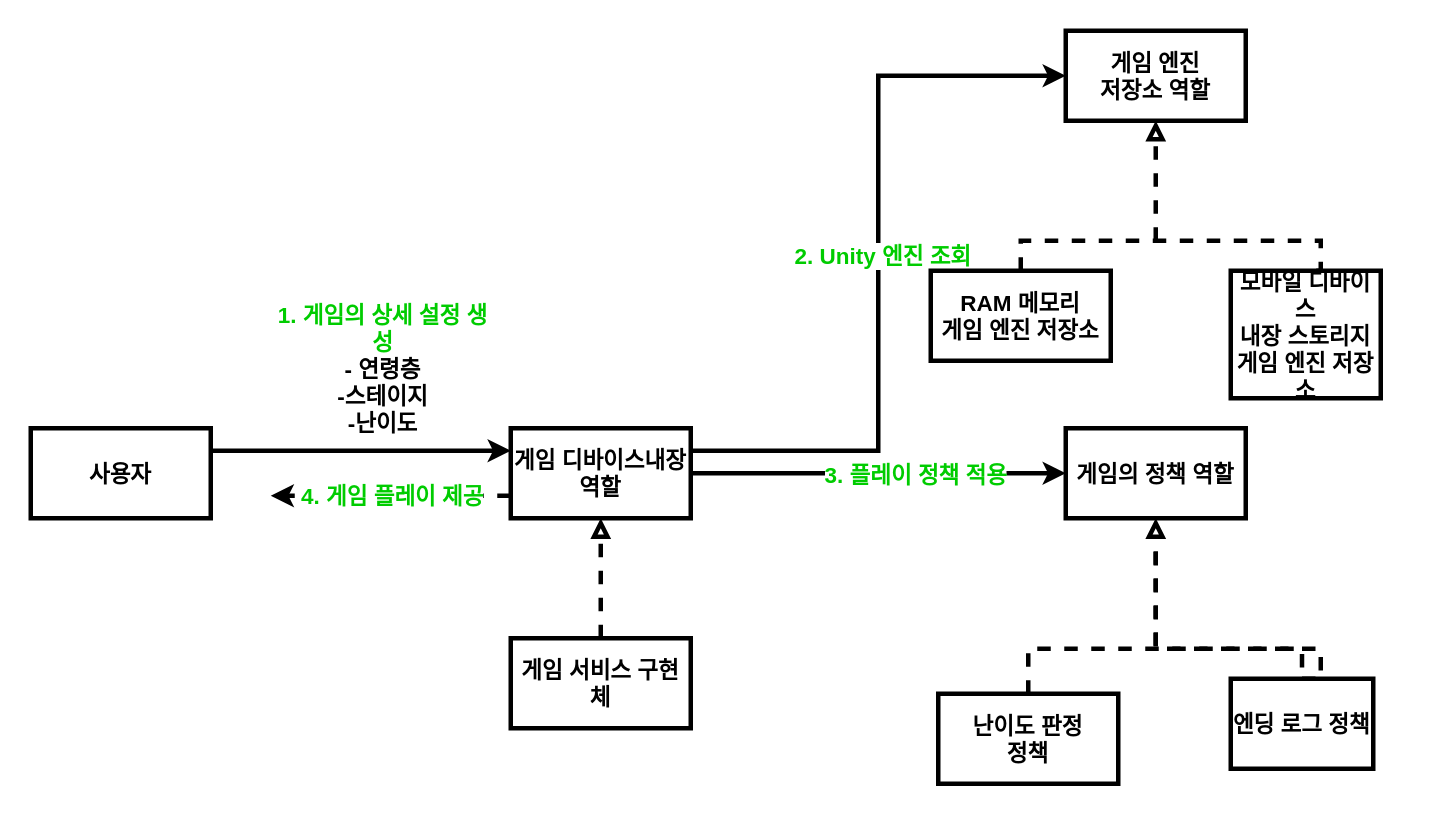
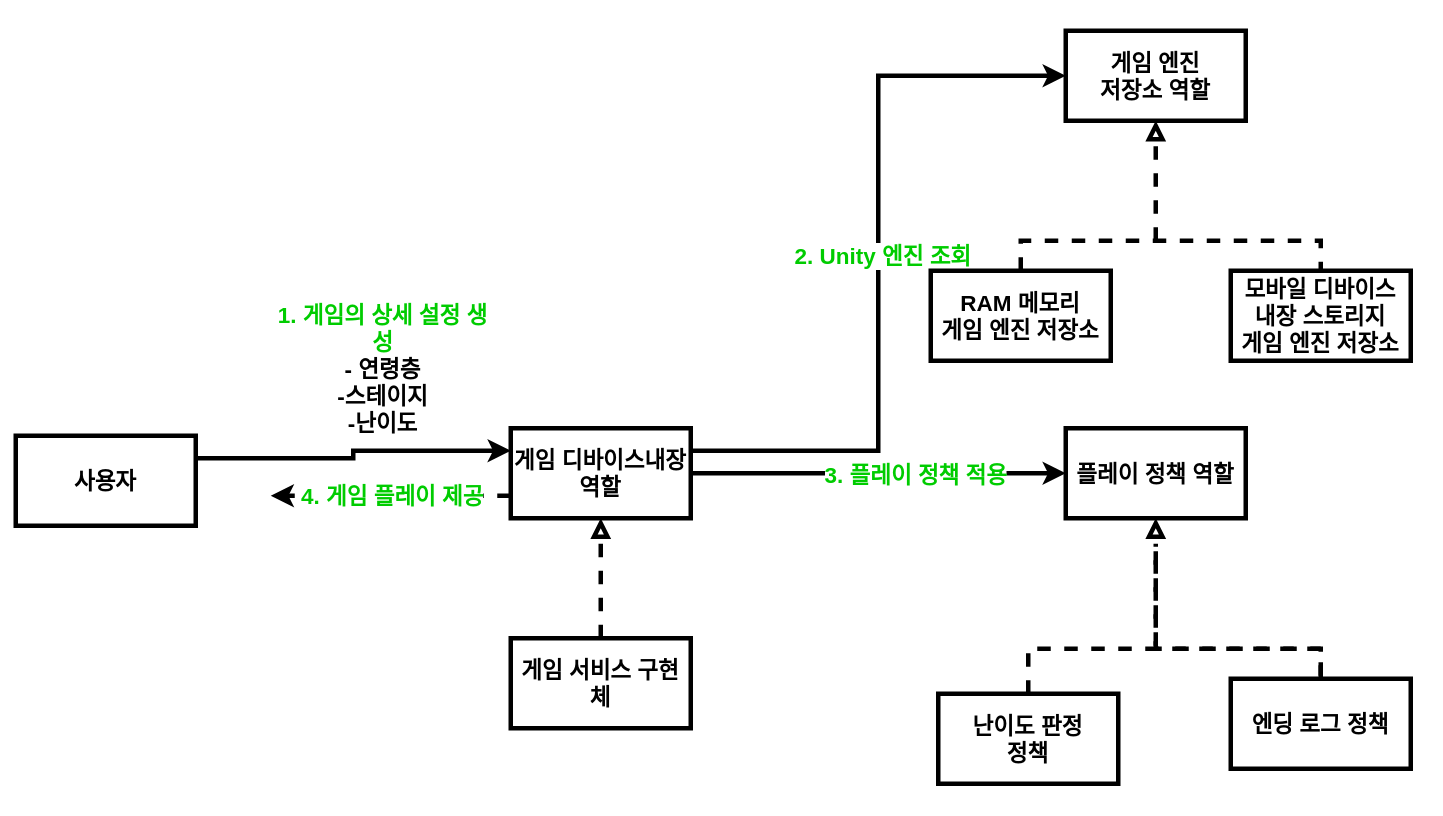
(1306, 335) -> (1321, 316)
(121, 473) -> (106, 481)
(1156, 473) -> (1156, 473)
(1302, 724) -> (1321, 724)
